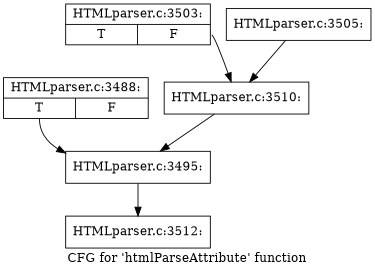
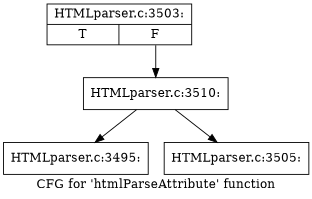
(271, 58) -> (193, 123)
(76, 98) -> none
(138, 232) -> none
